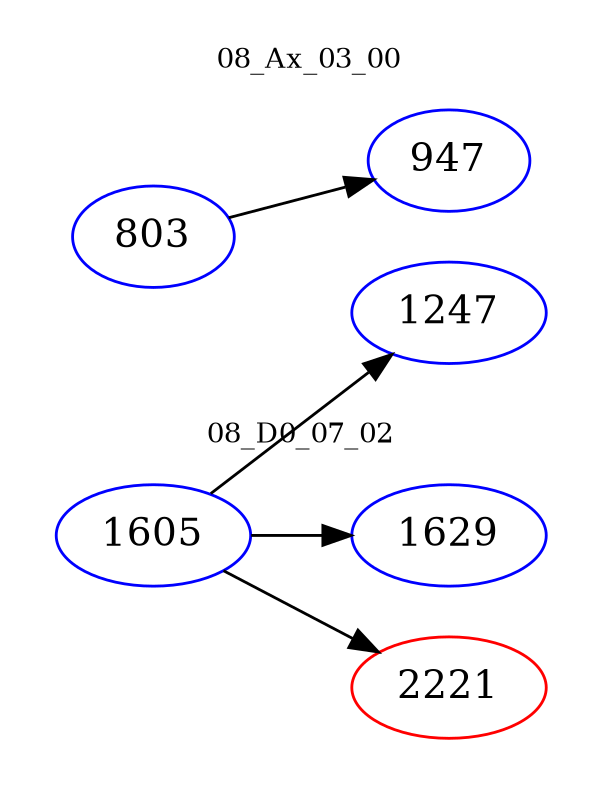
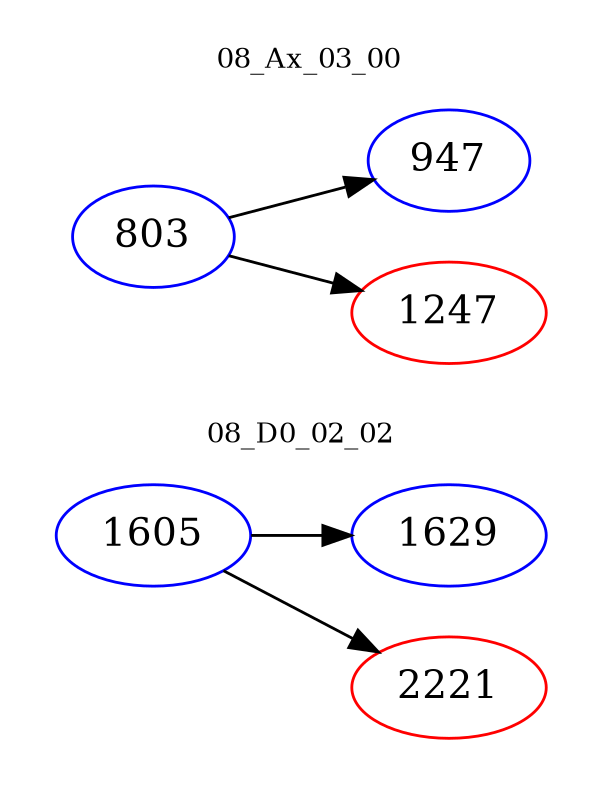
(449, 313) -> (449, 313)
(290, 433) -> (281, 270)
(301, 435) -> (301, 435)
